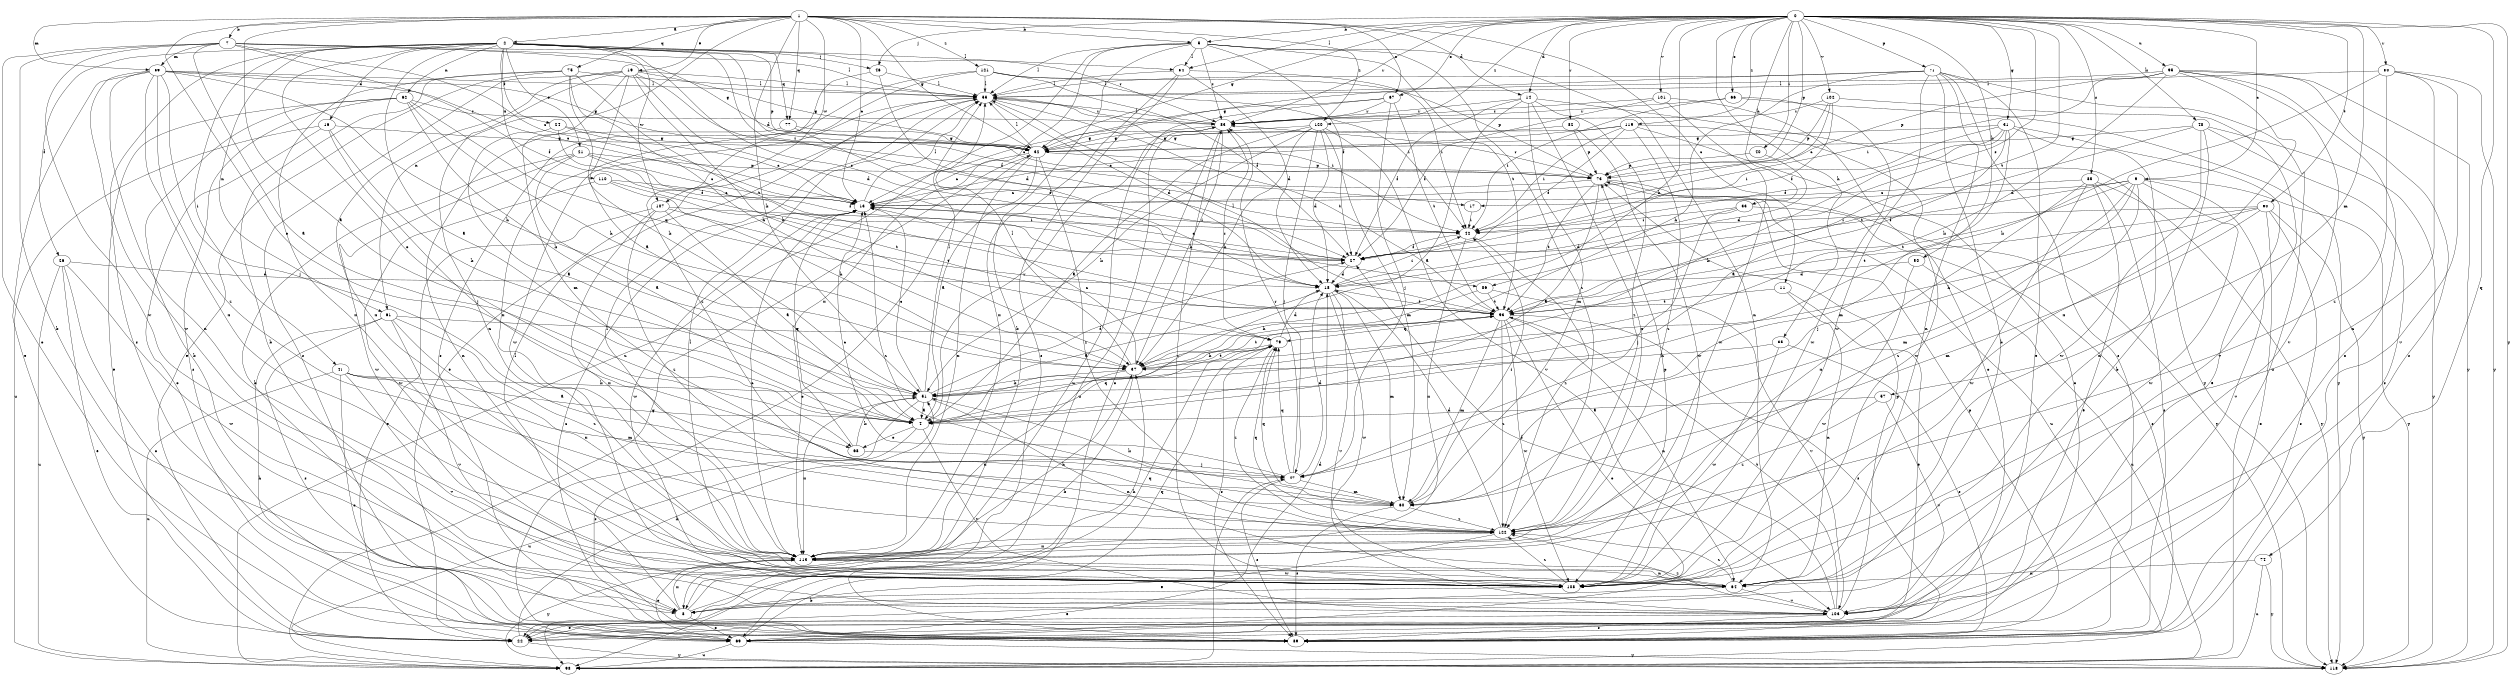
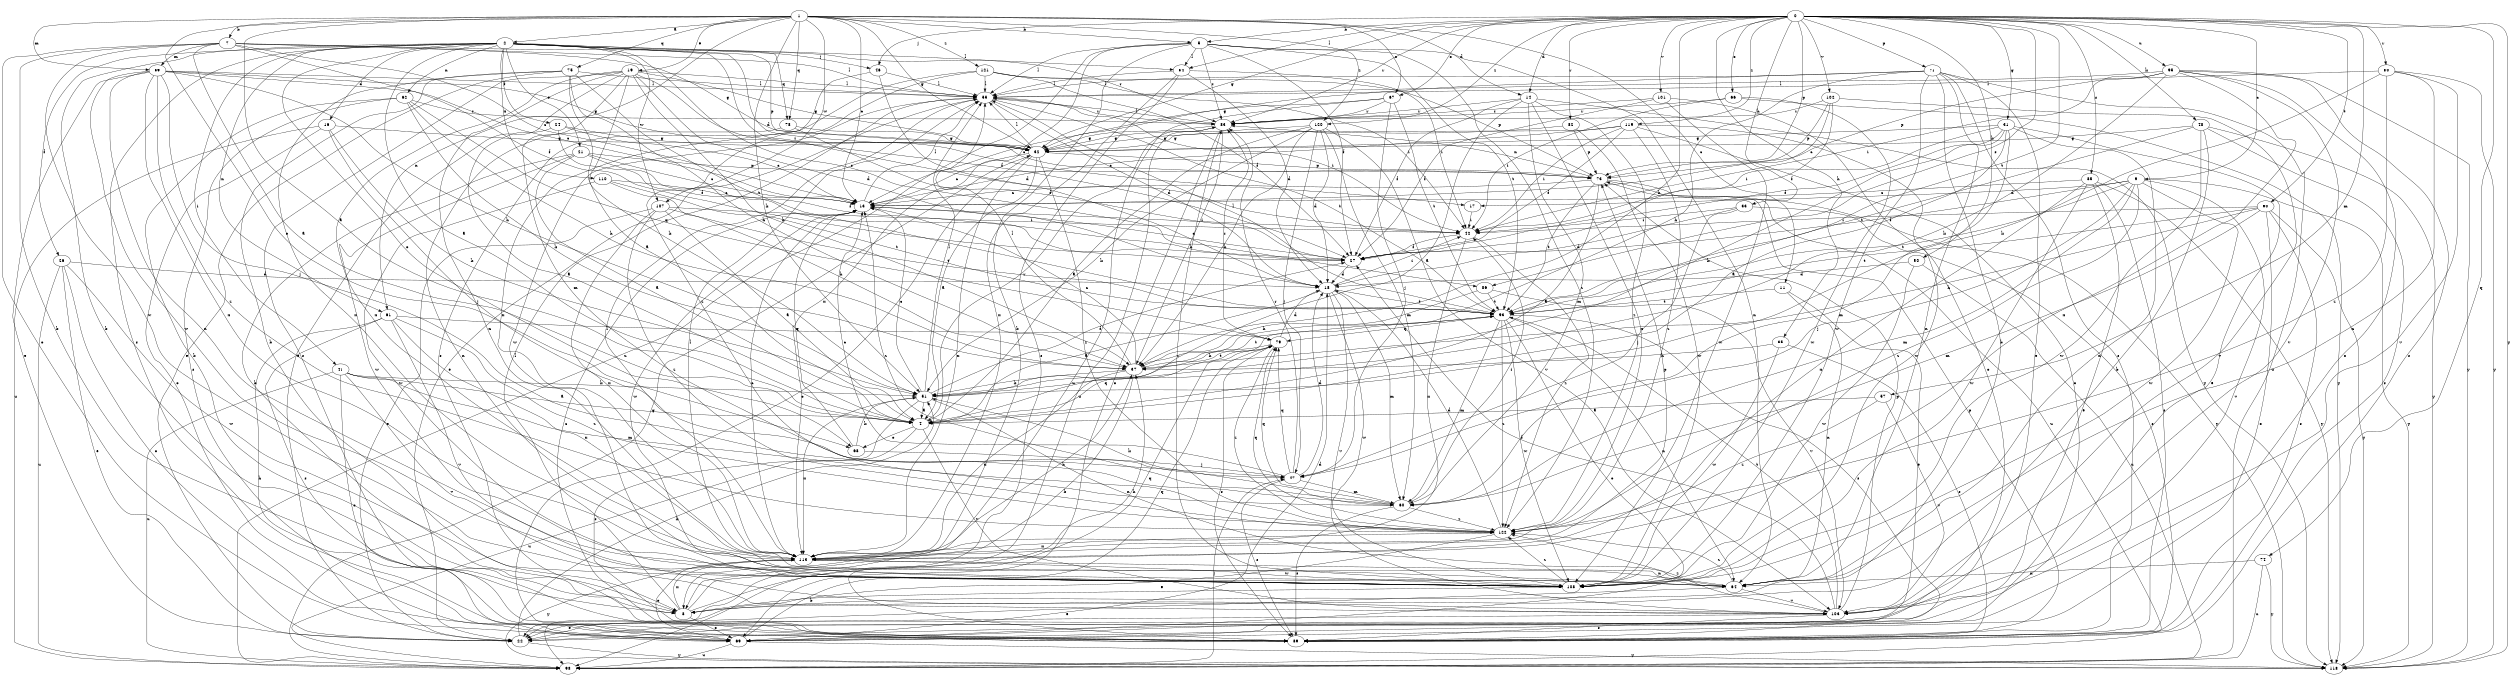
(788, 125) -> (788, 125)
(1516, 152) -> (1516, 152)
(1758, 152) -> none
none -> (100, 323)
(116, 397) -> (302, 345)
